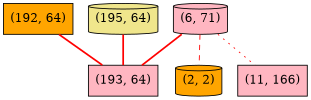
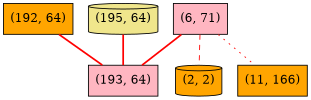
(200, 19) -> (200, 19)
(273, 81) -> (273, 81)
